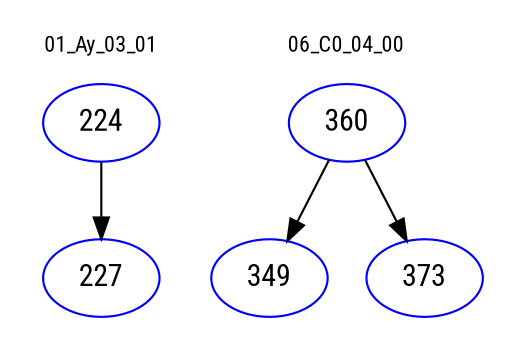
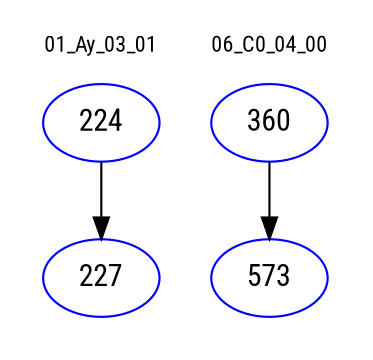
(269, 278) -> none
(425, 278) -> (269, 278)
